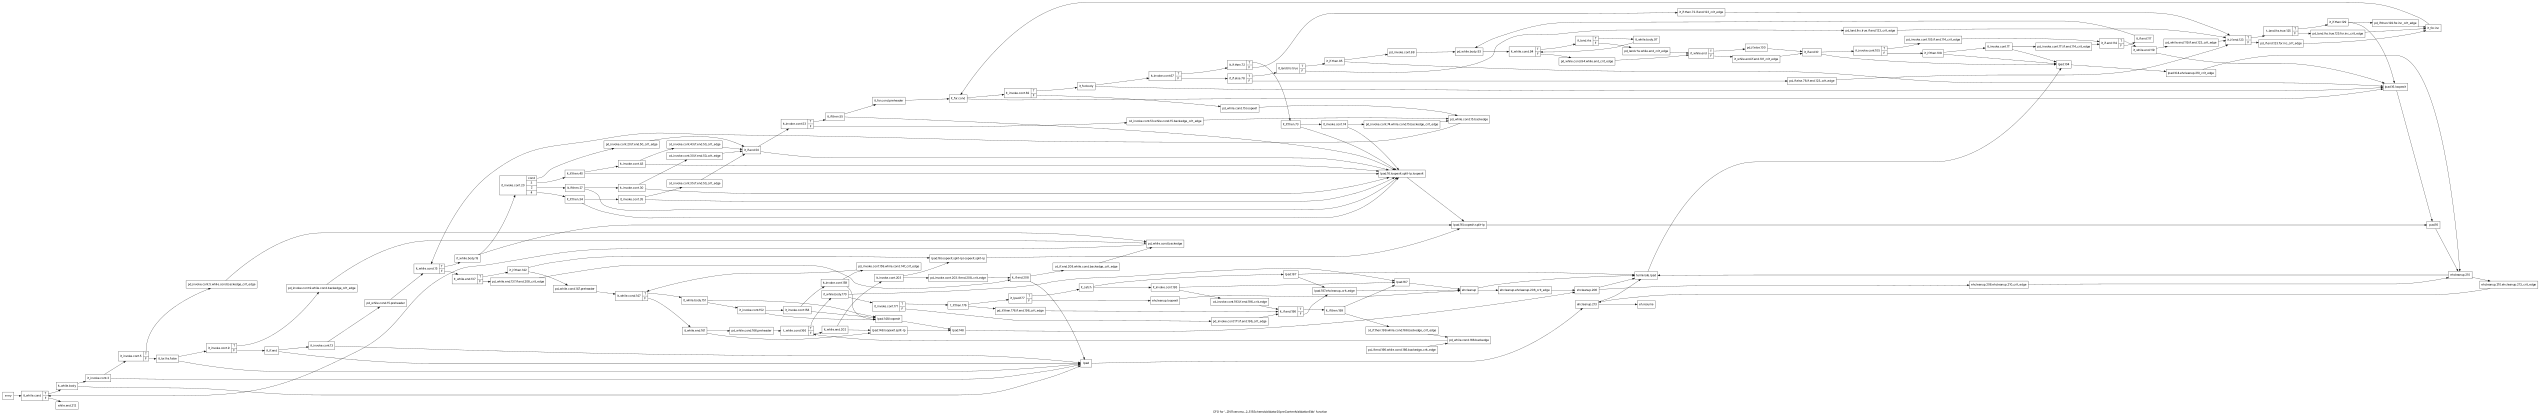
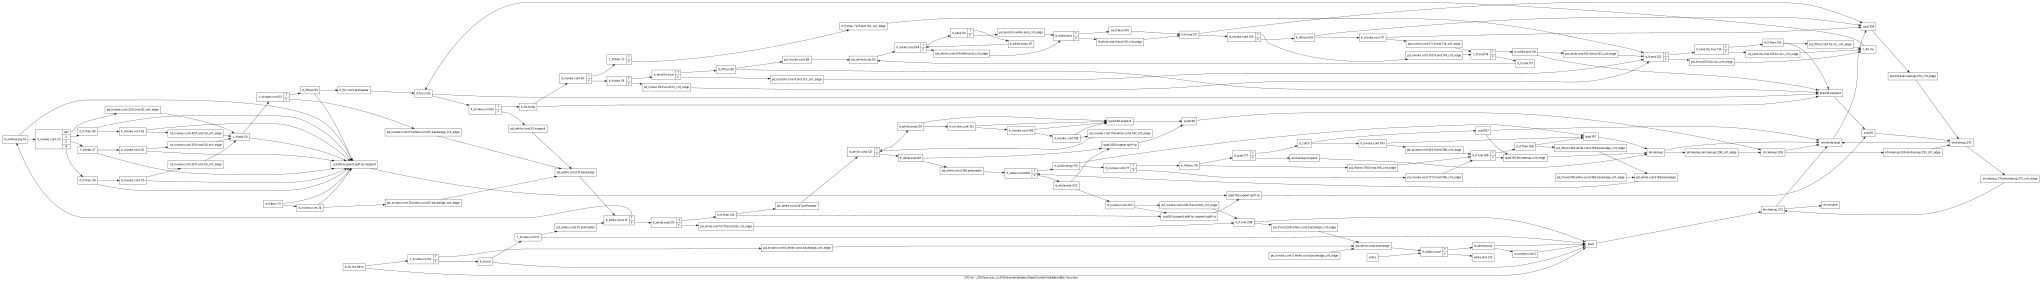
(1280, 84) -> none
(532, 178) -> (66, 132)
(962, 225) -> (191, 100)
(134, 356) -> none
